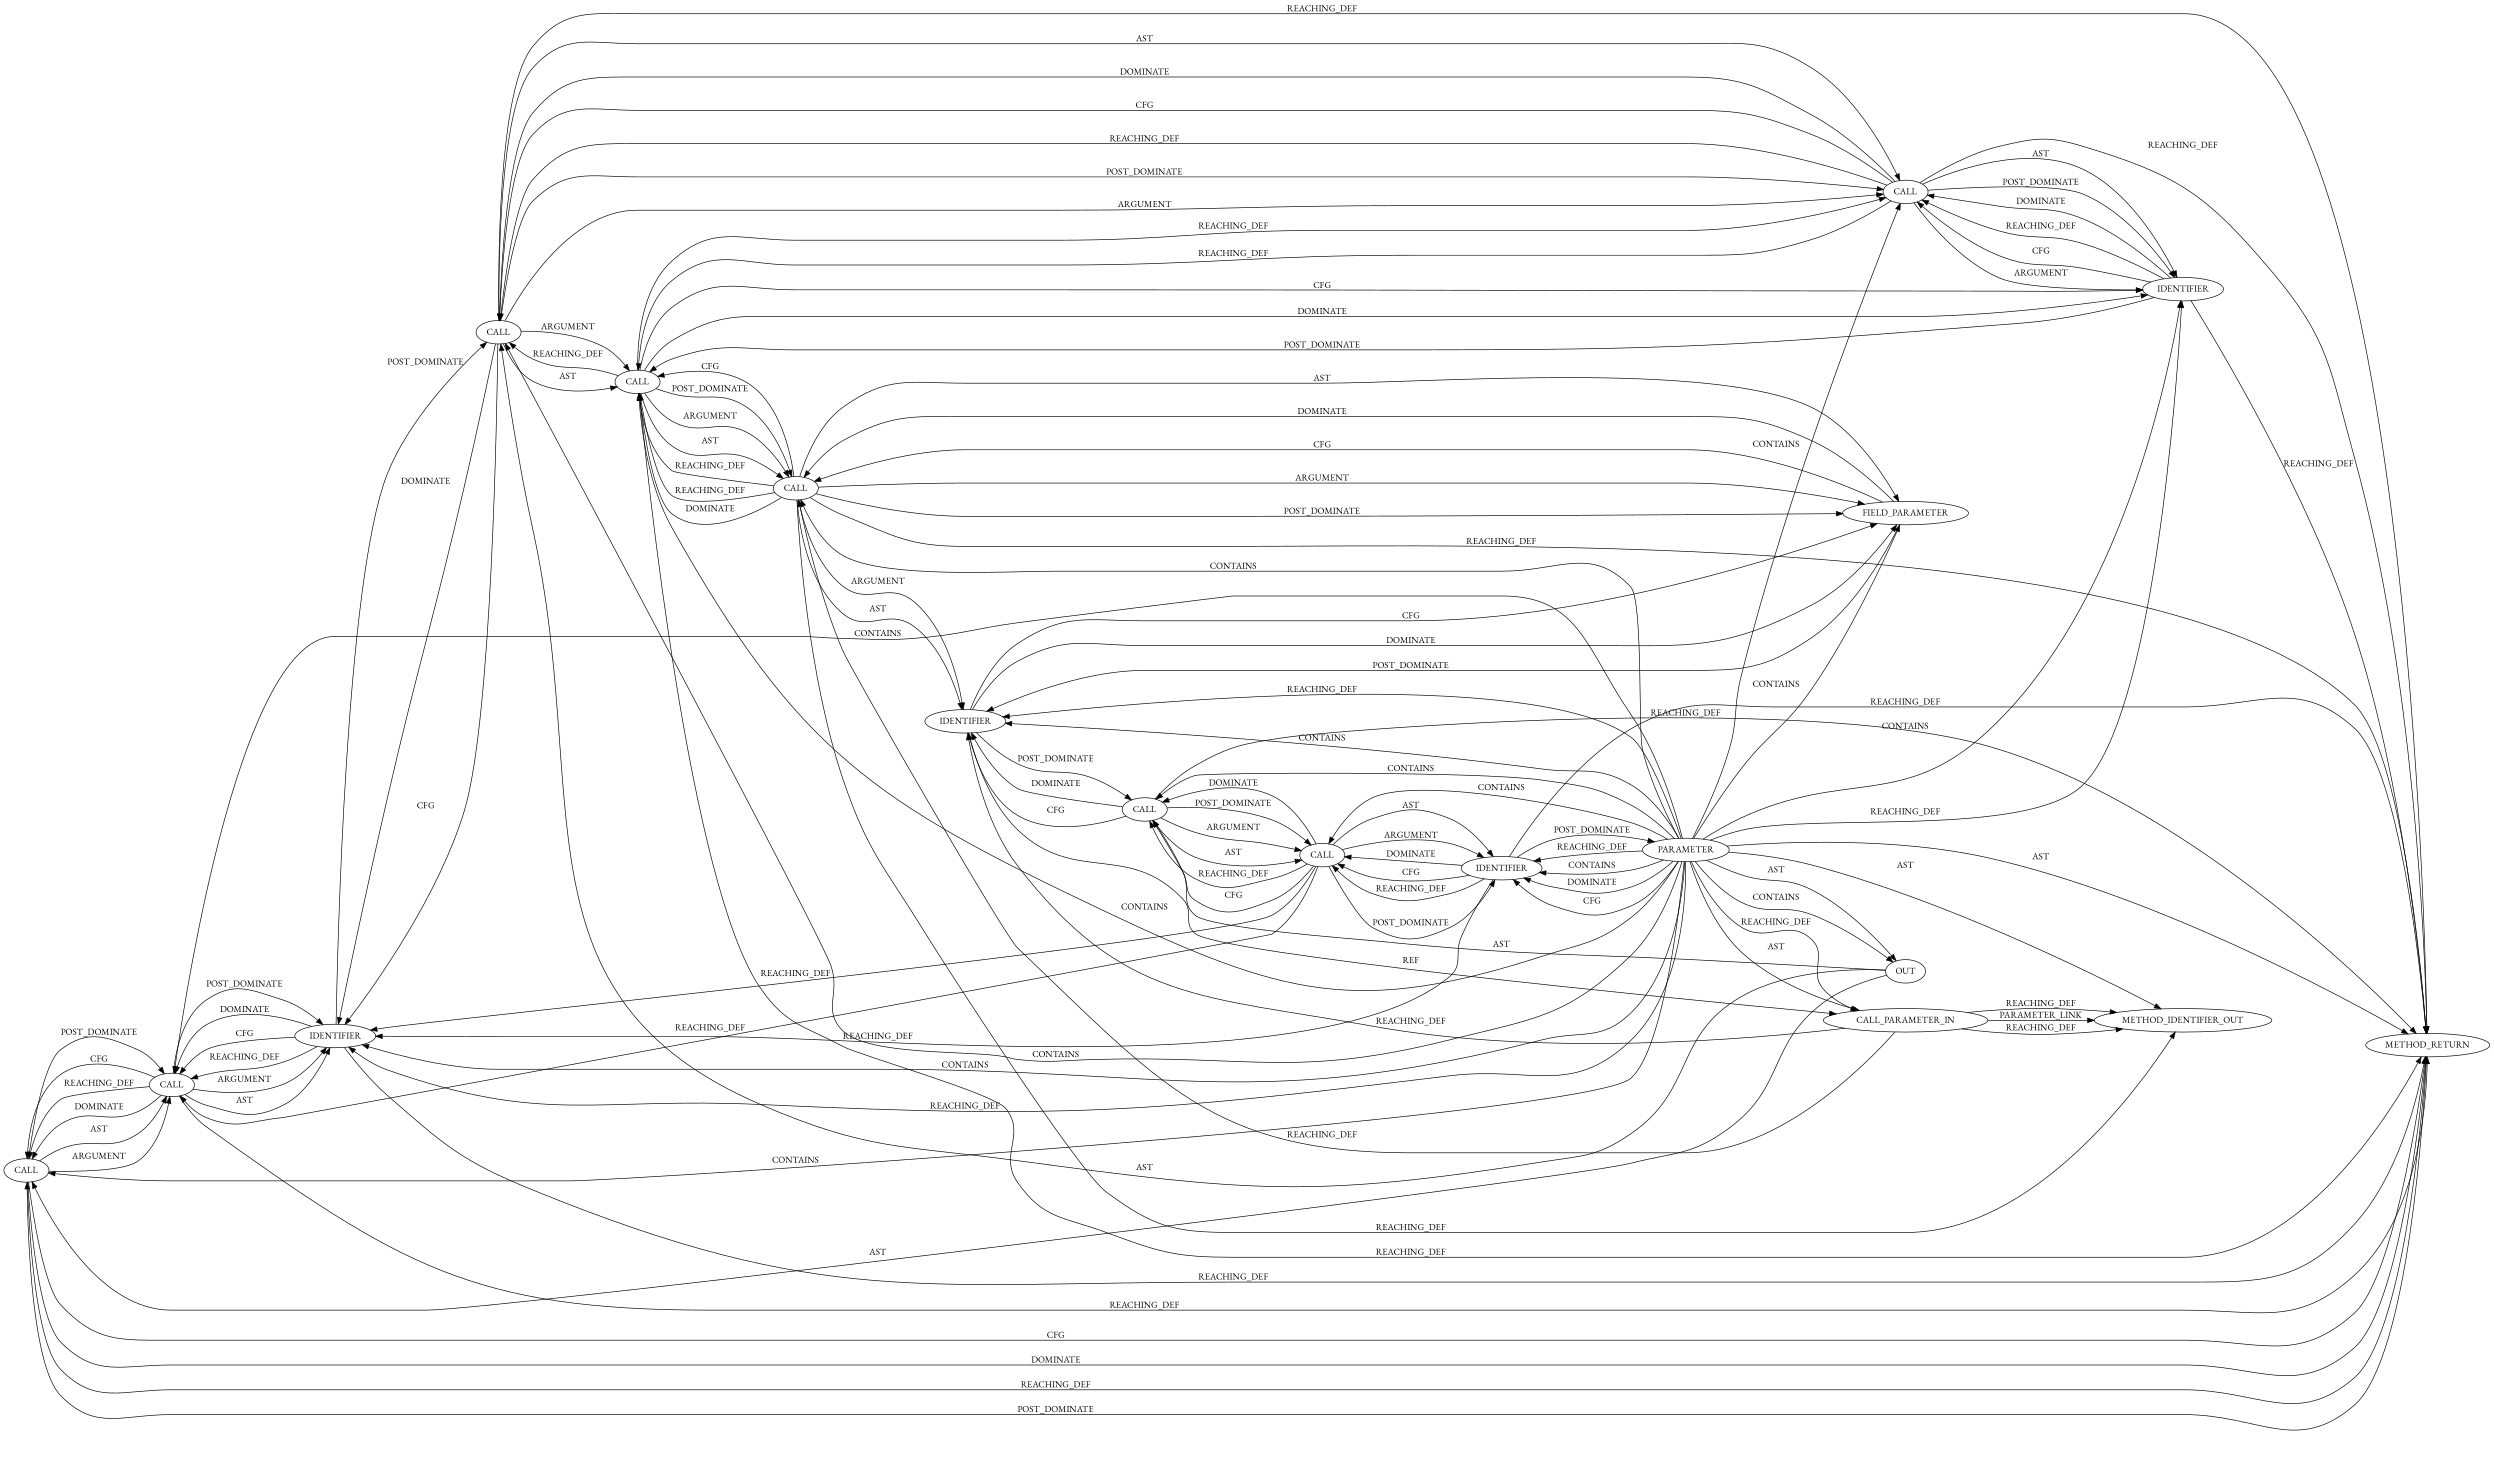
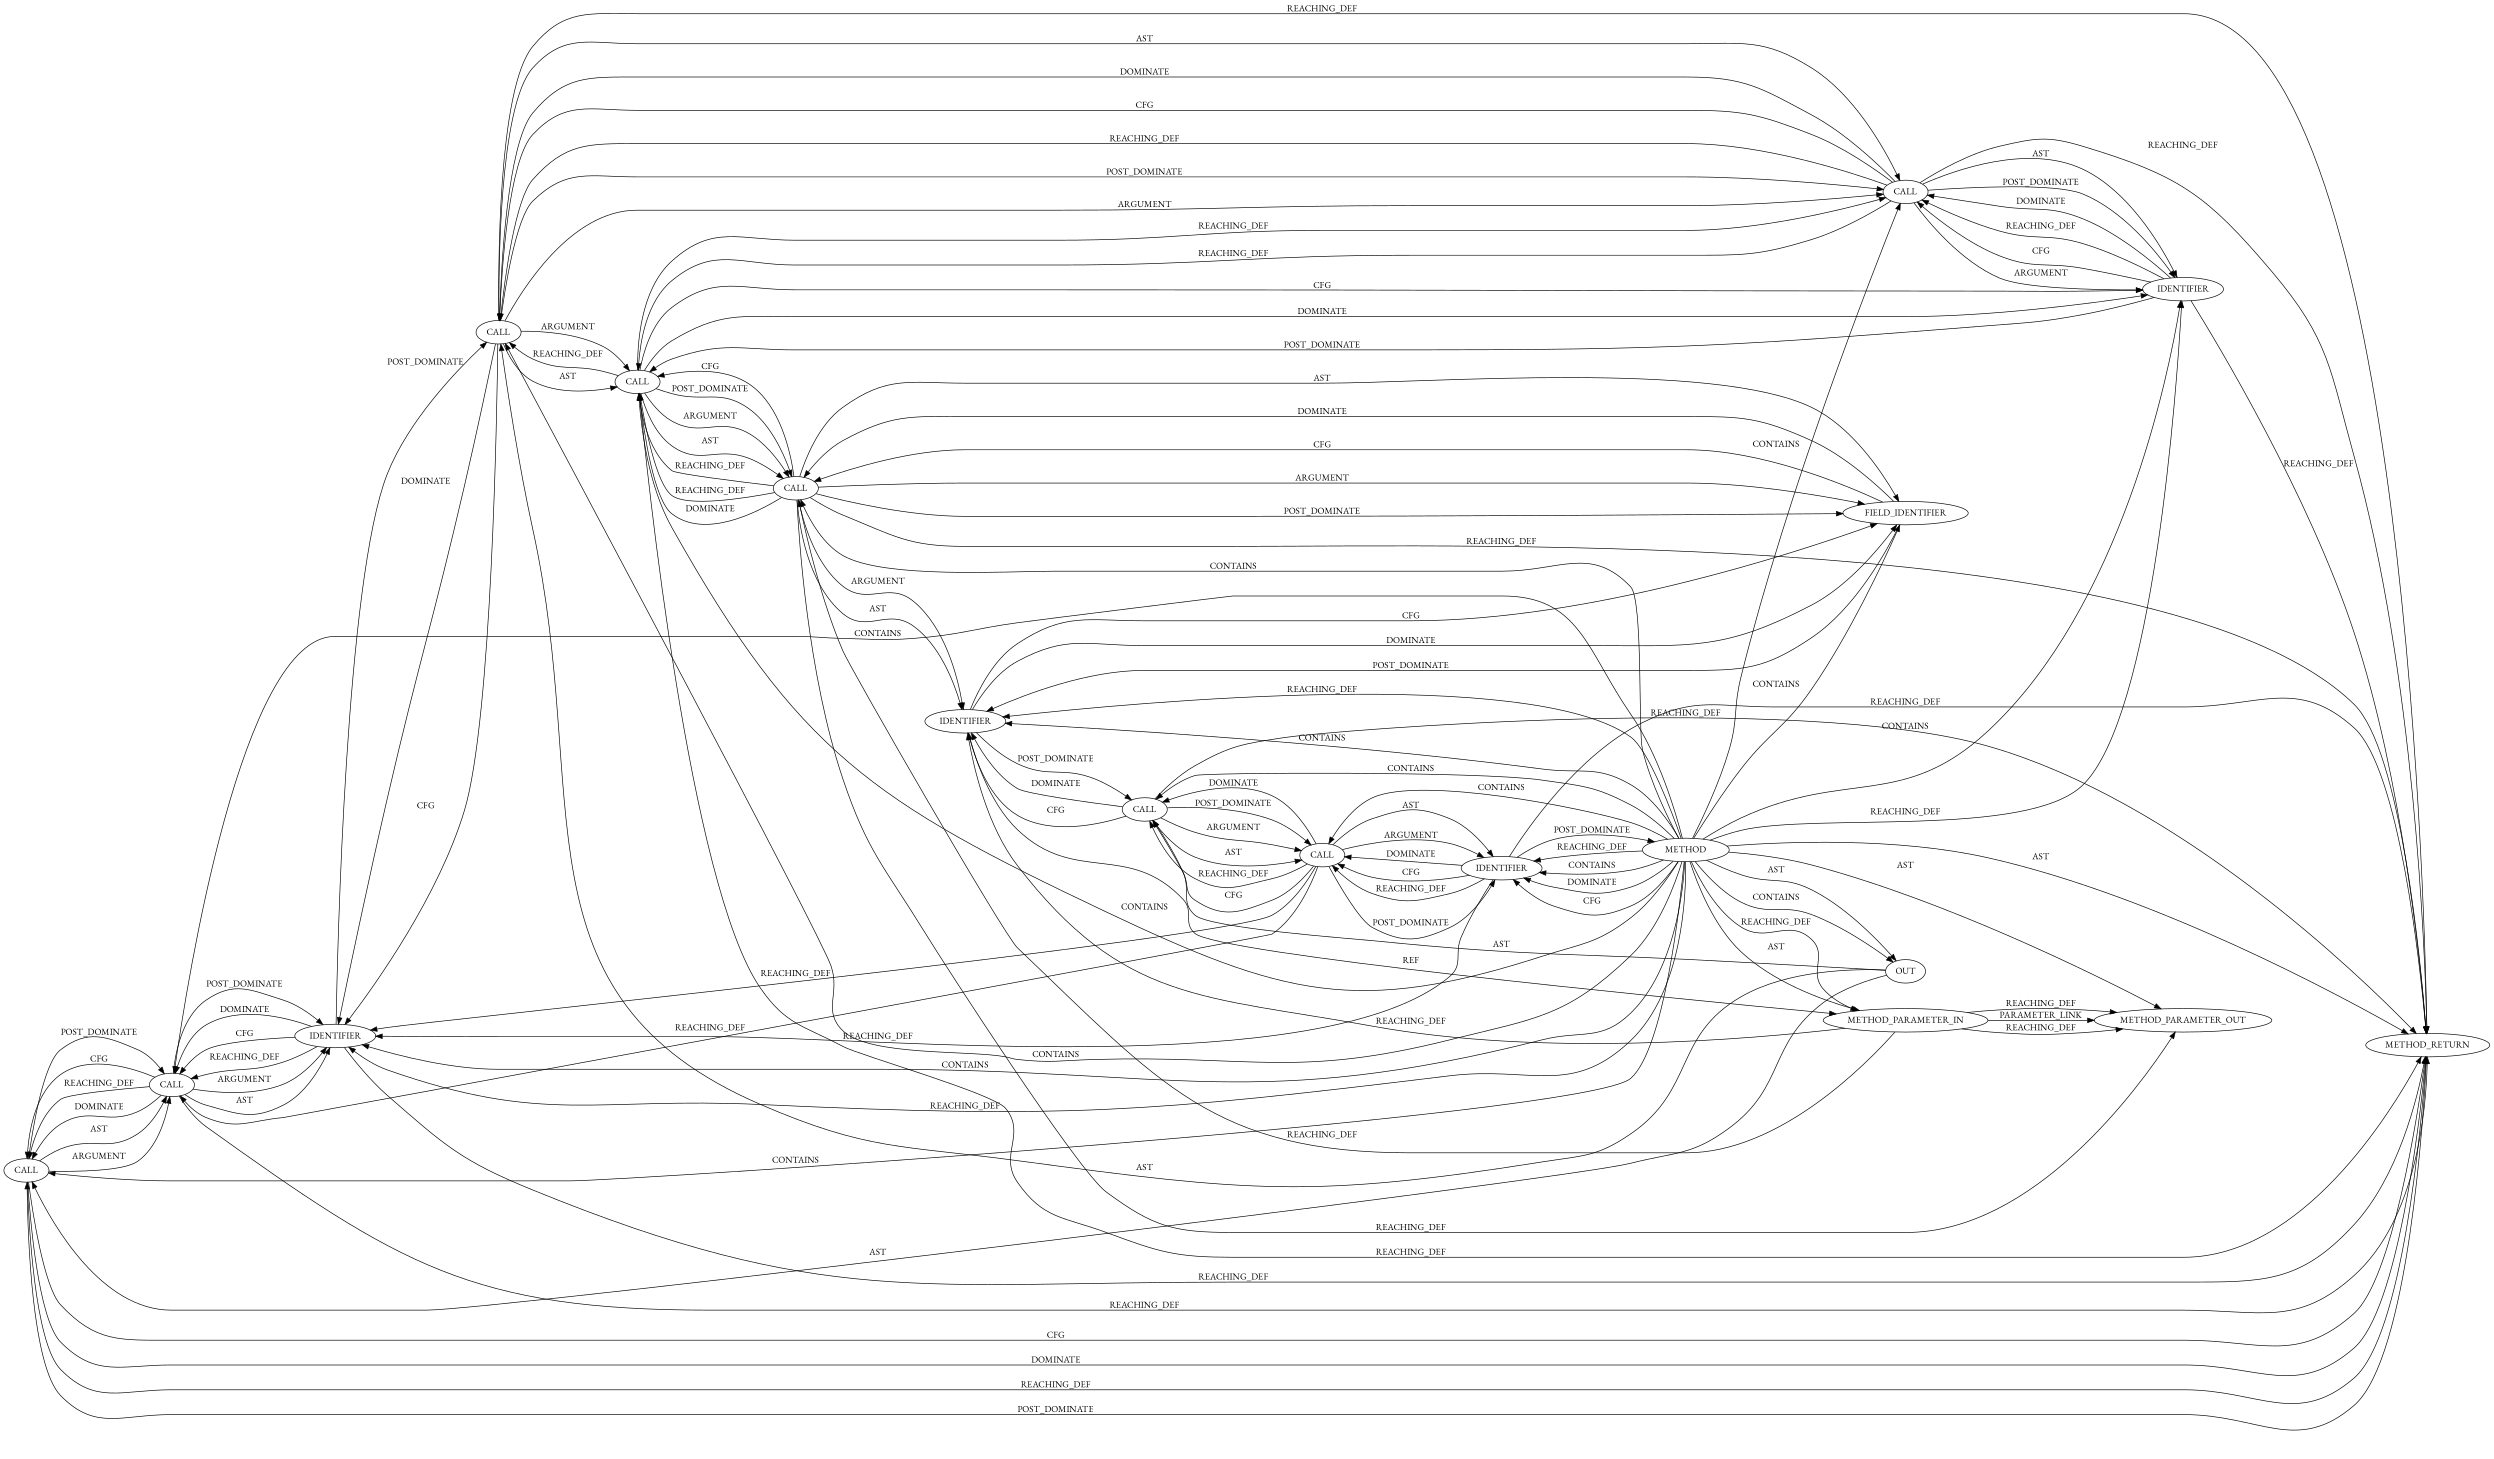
(1906, 513) -> (1906, 513)
(1686, 850) -> (1686, 850)
(1906, 1020) -> (1906, 1020)
(2183, 1020) -> (2183, 1020)
